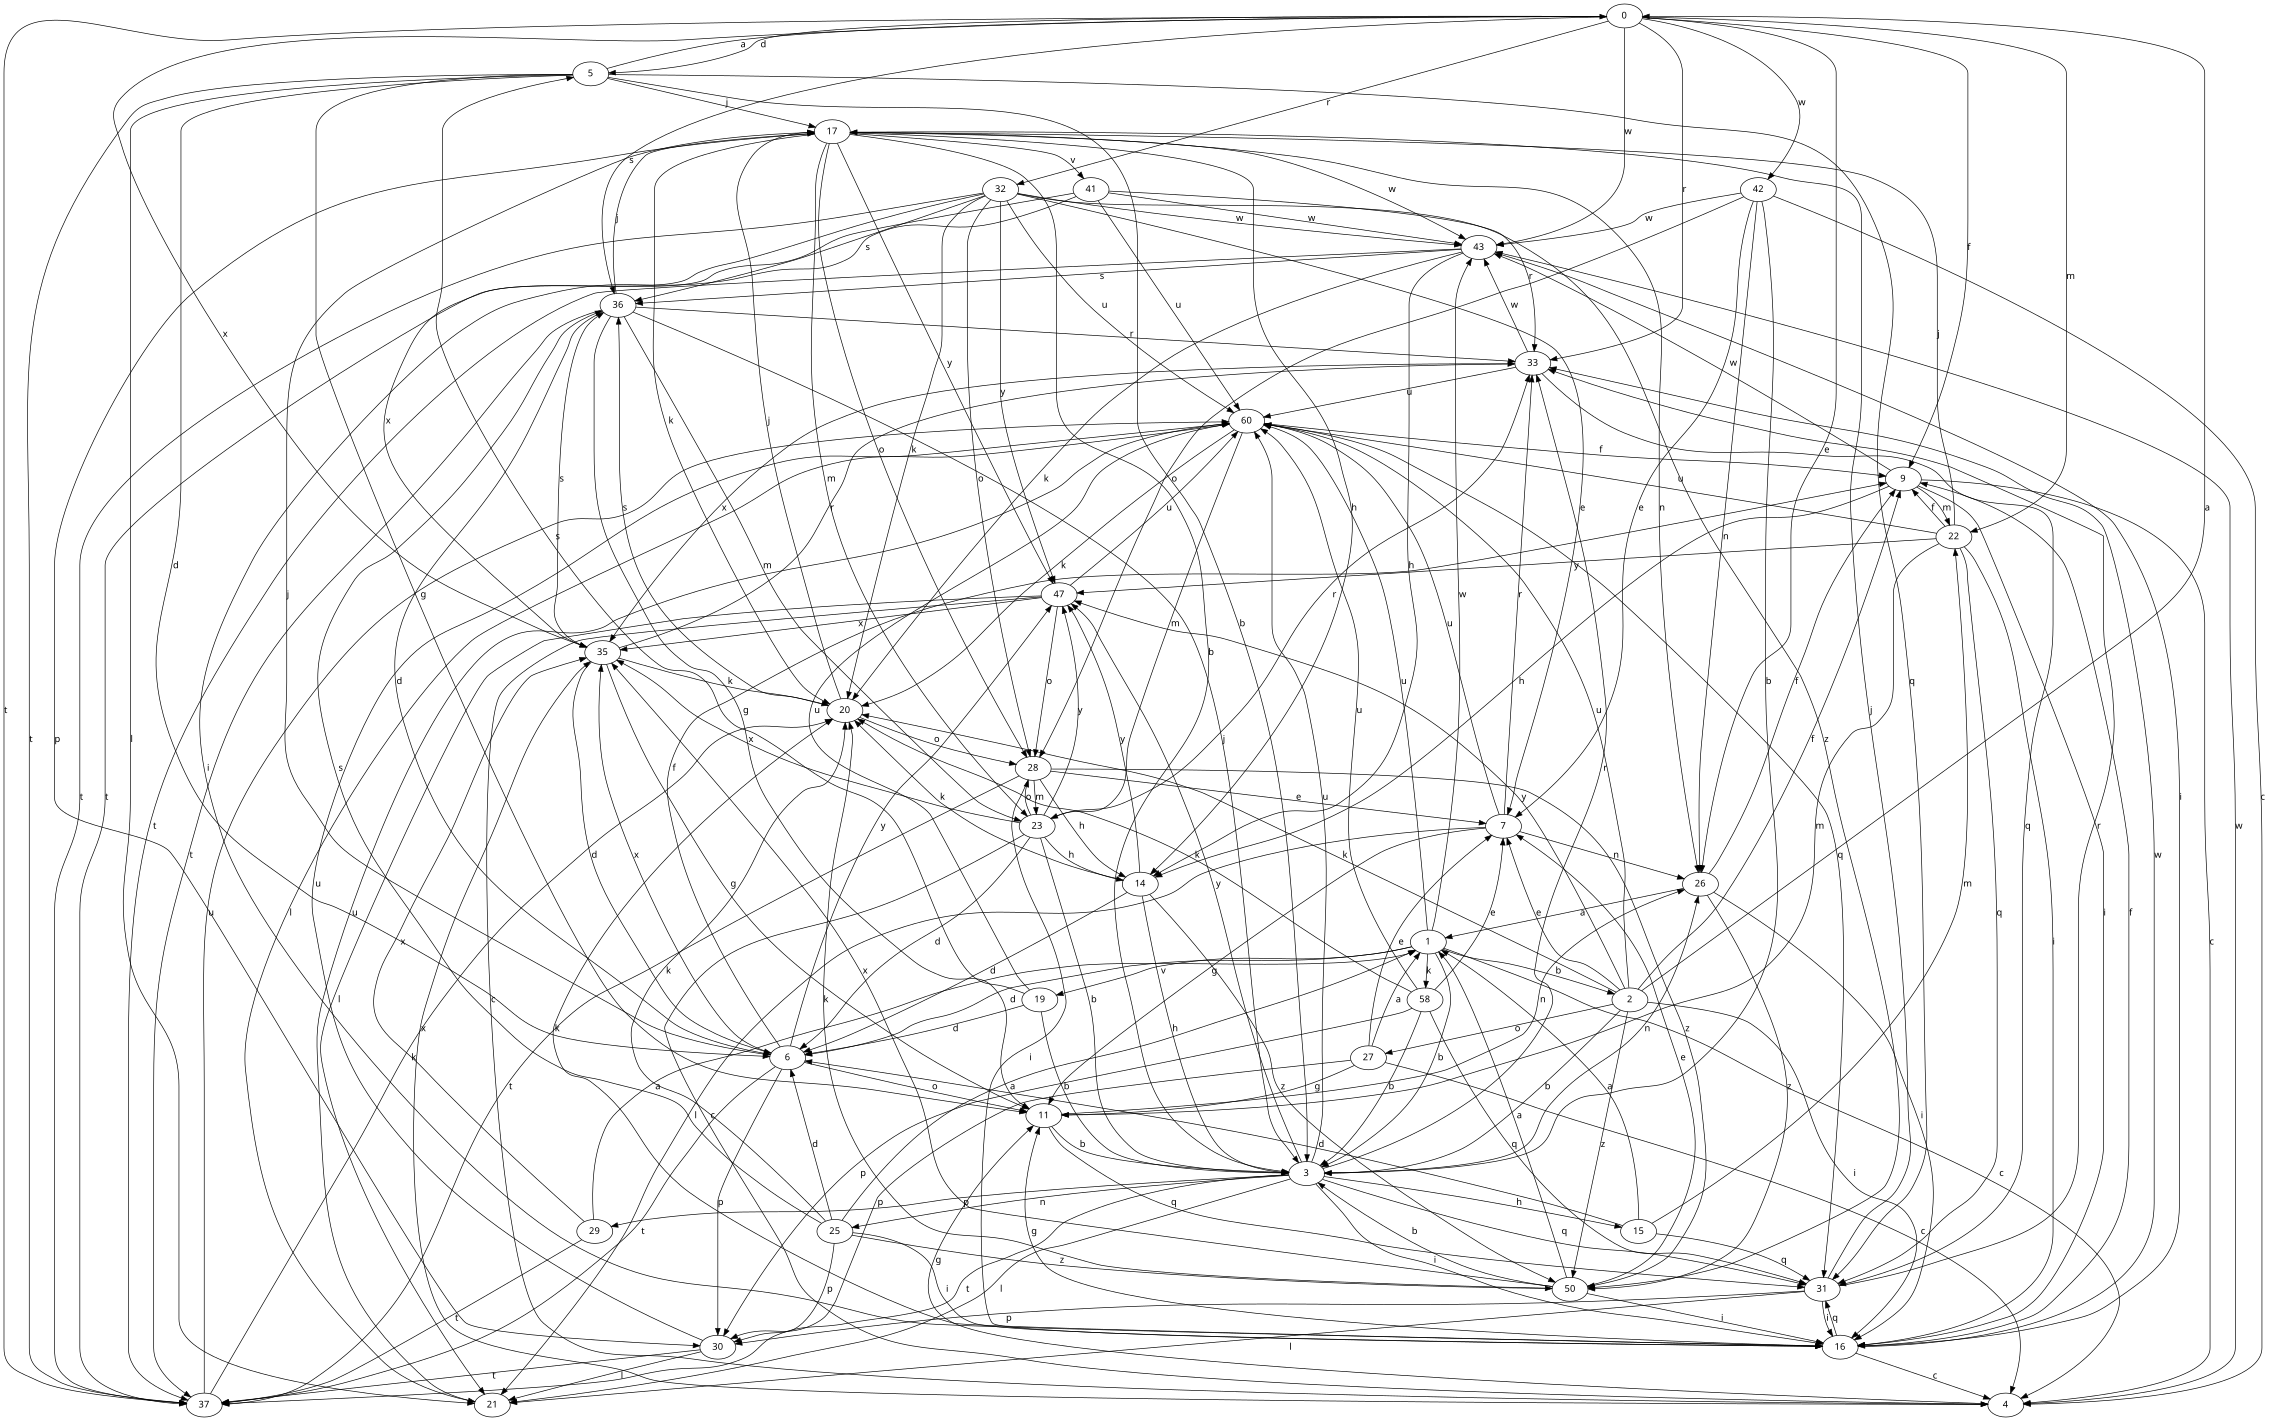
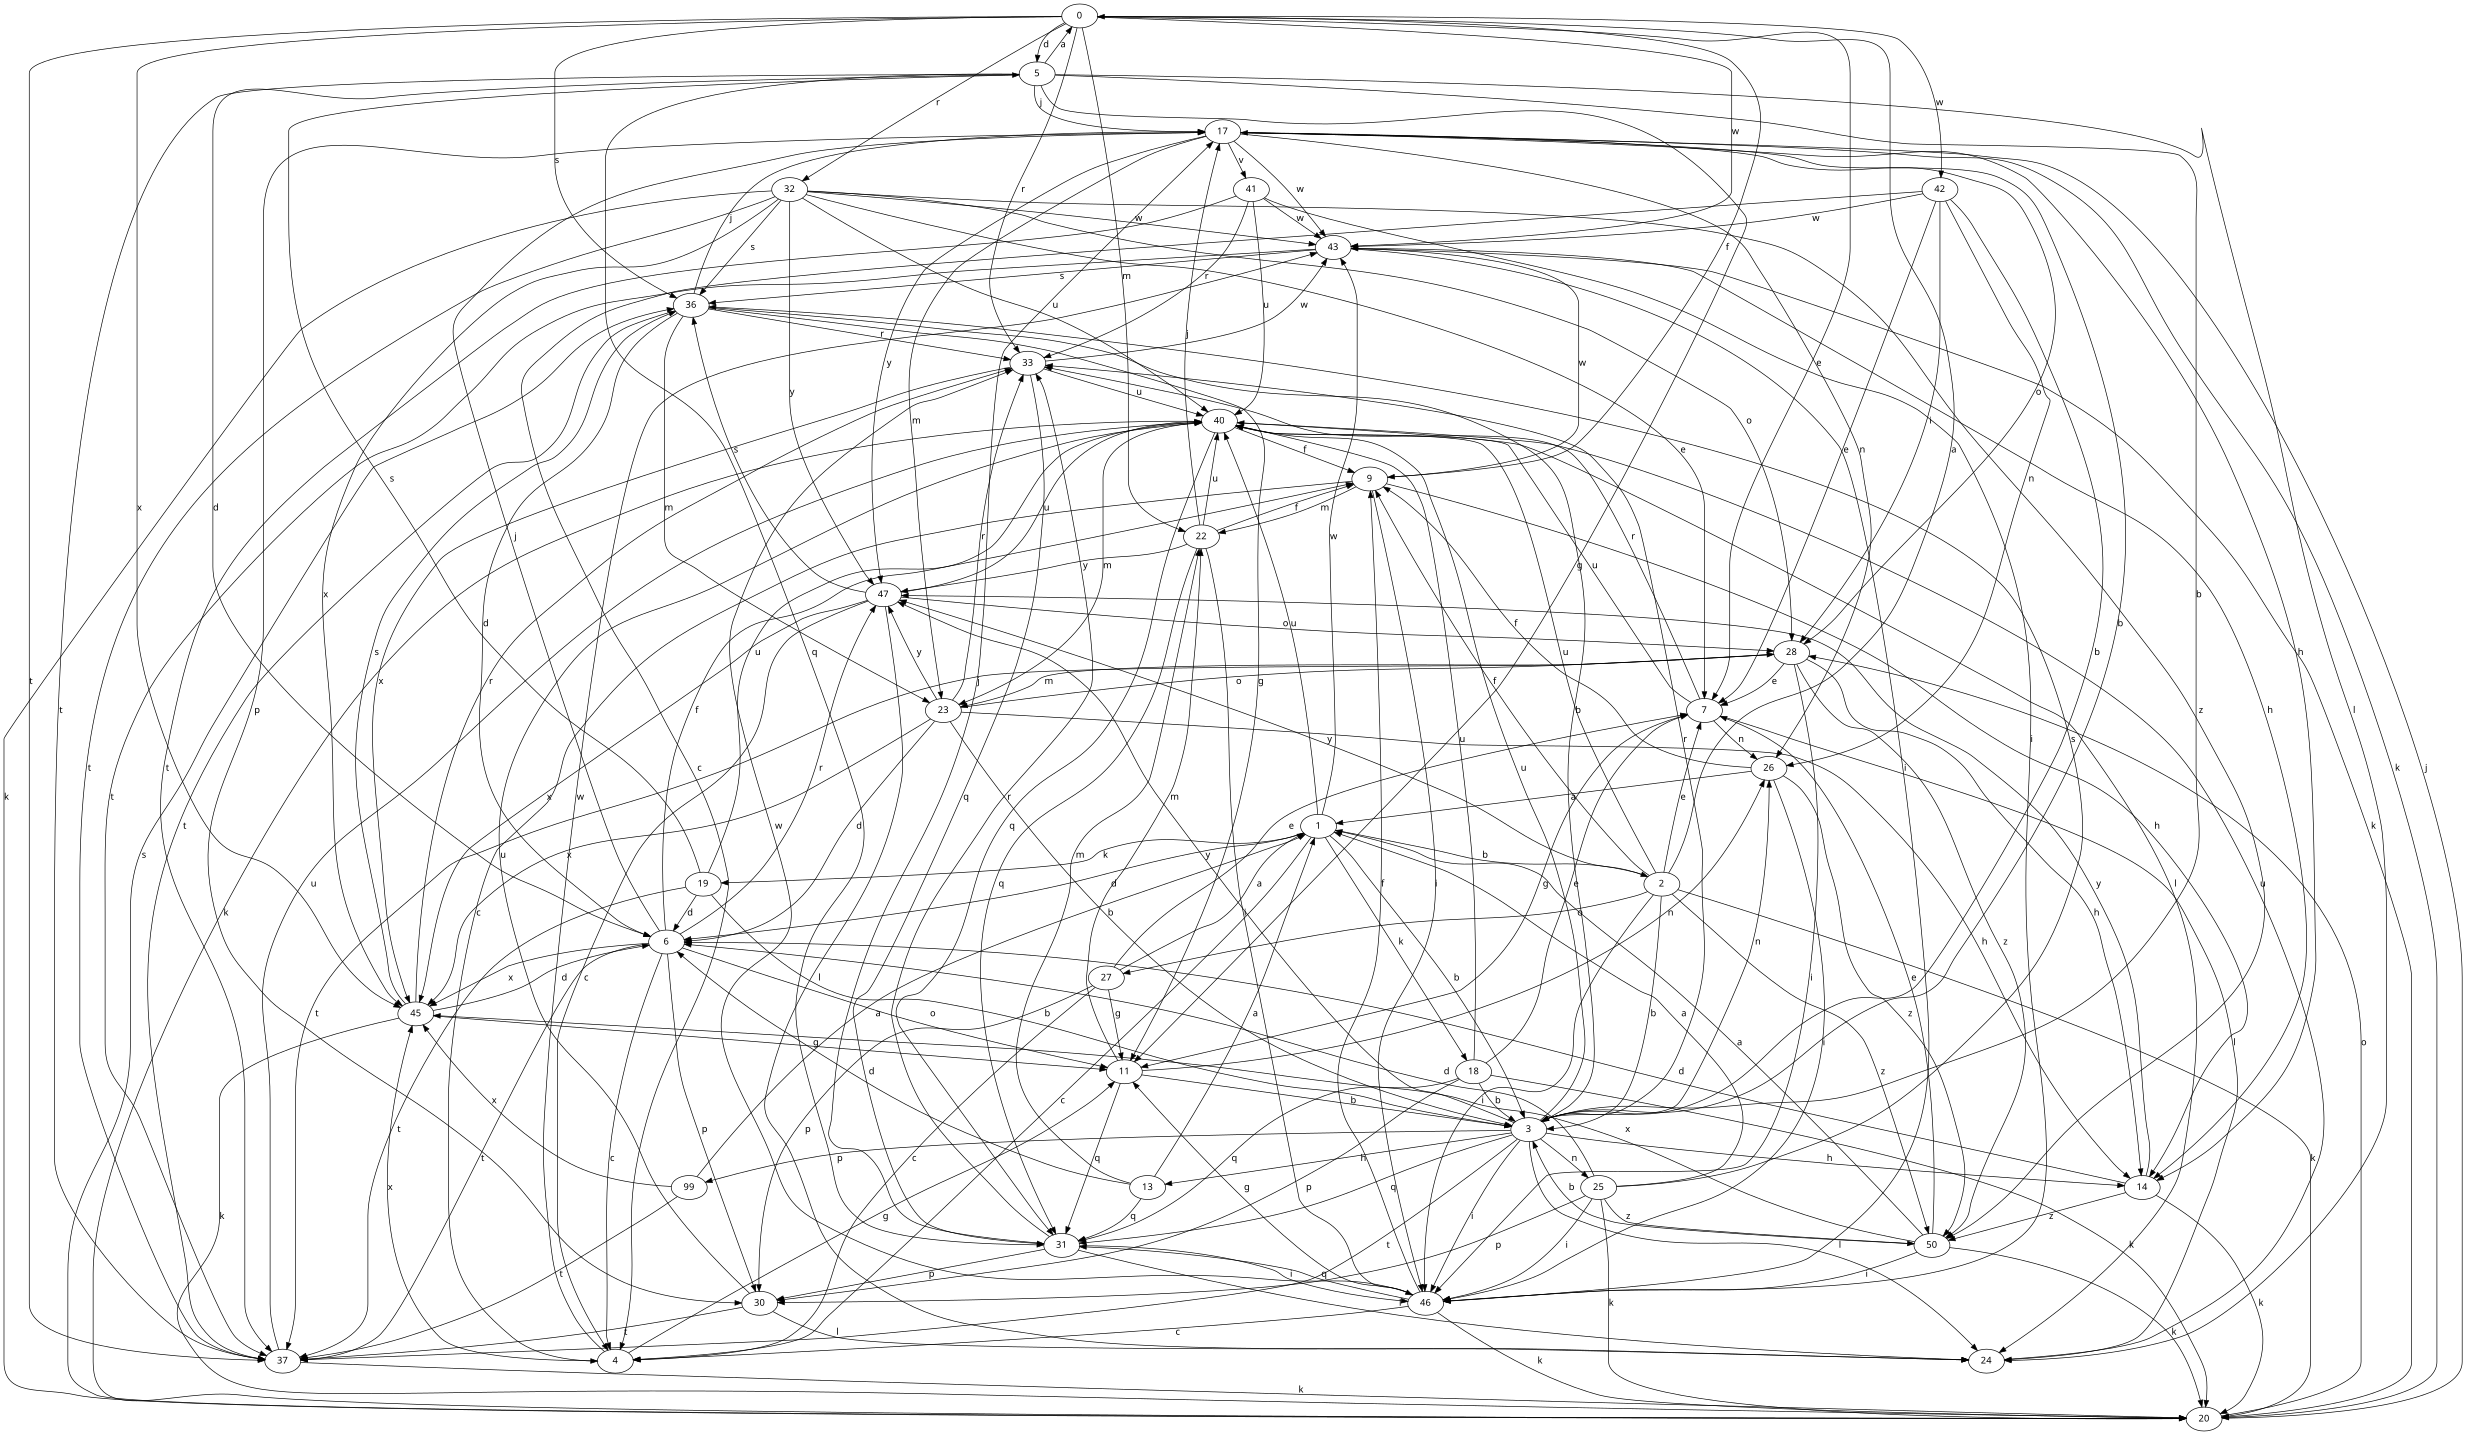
(1836, 355) -> (1810, 33)
(1247, 421) -> (1219, 421)
(1175, 479) -> (1931, 421)
none -> (748, 483)
(603, 653) -> (416, 1014)
(1224, 739) -> (1578, 711)
(883, 826) -> (821, 768)
(1163, 971) -> (1106, 855)
(1425, 1000) -> (1474, 1072)
(1689, 1001) -> (1157, 817)
(1177, 1050) -> (1831, 1164)
none -> (423, 1067)
(595, 1231) -> (689, 1188)
(1639, 1231) -> (1148, 1188)
(1840, 1347) -> (1426, 1303)
(979, 1353) -> (611, 1145)
(492, 1405) -> (1987, 1361)
